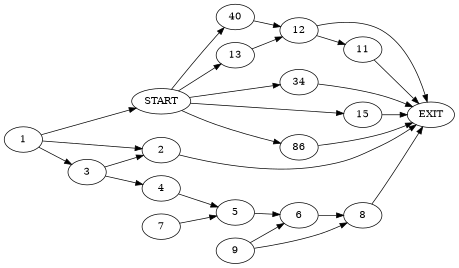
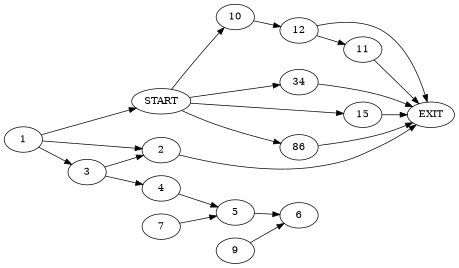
(235, 17) -> (235, 17)
(235, 55) -> none
(363, 215) -> none
